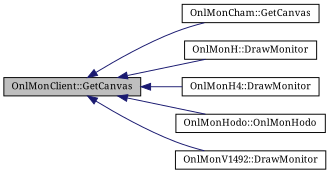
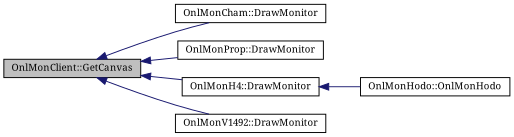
(251, 13) -> (251, 13)
(251, 50) -> (251, 50)
(166, 106) -> (345, 87)
